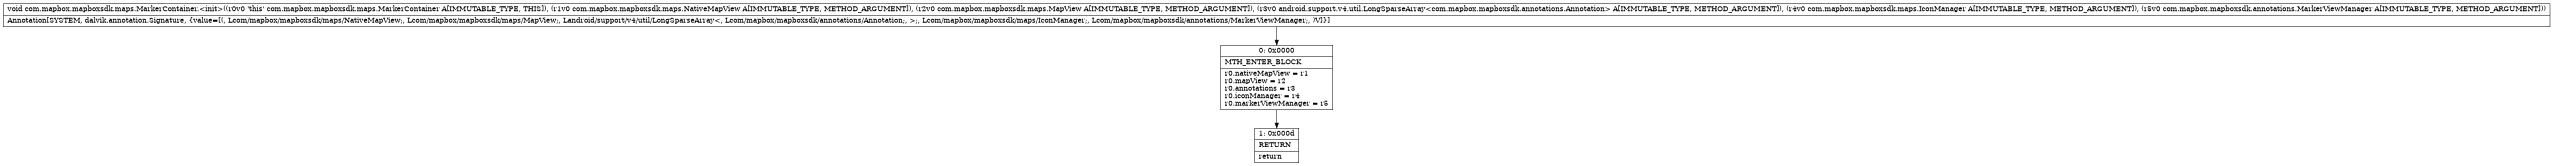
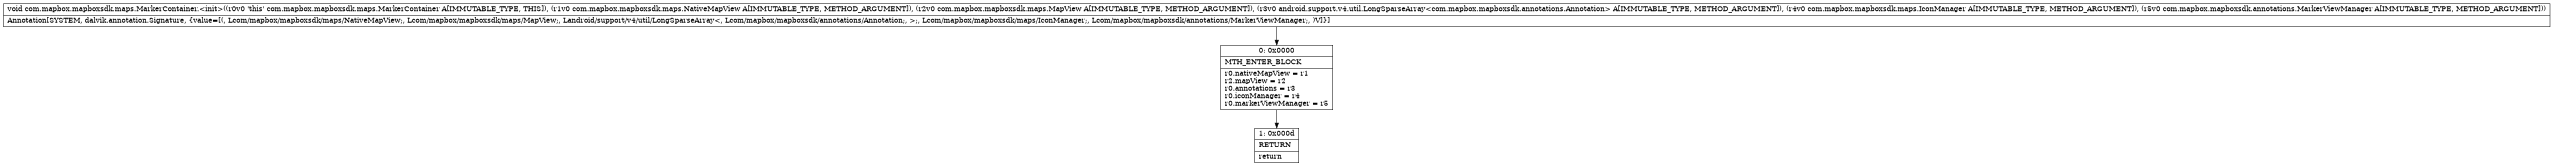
(1256, 81) -> (1256, 81)
